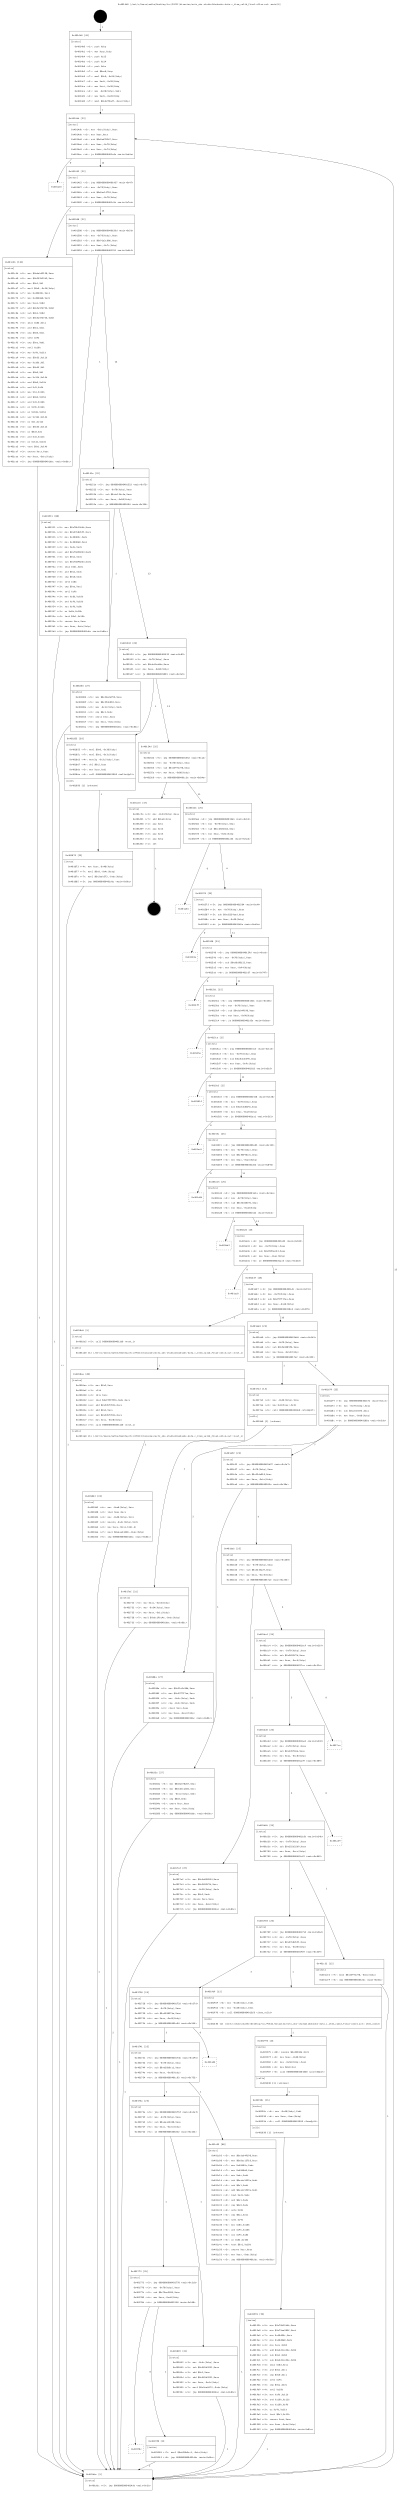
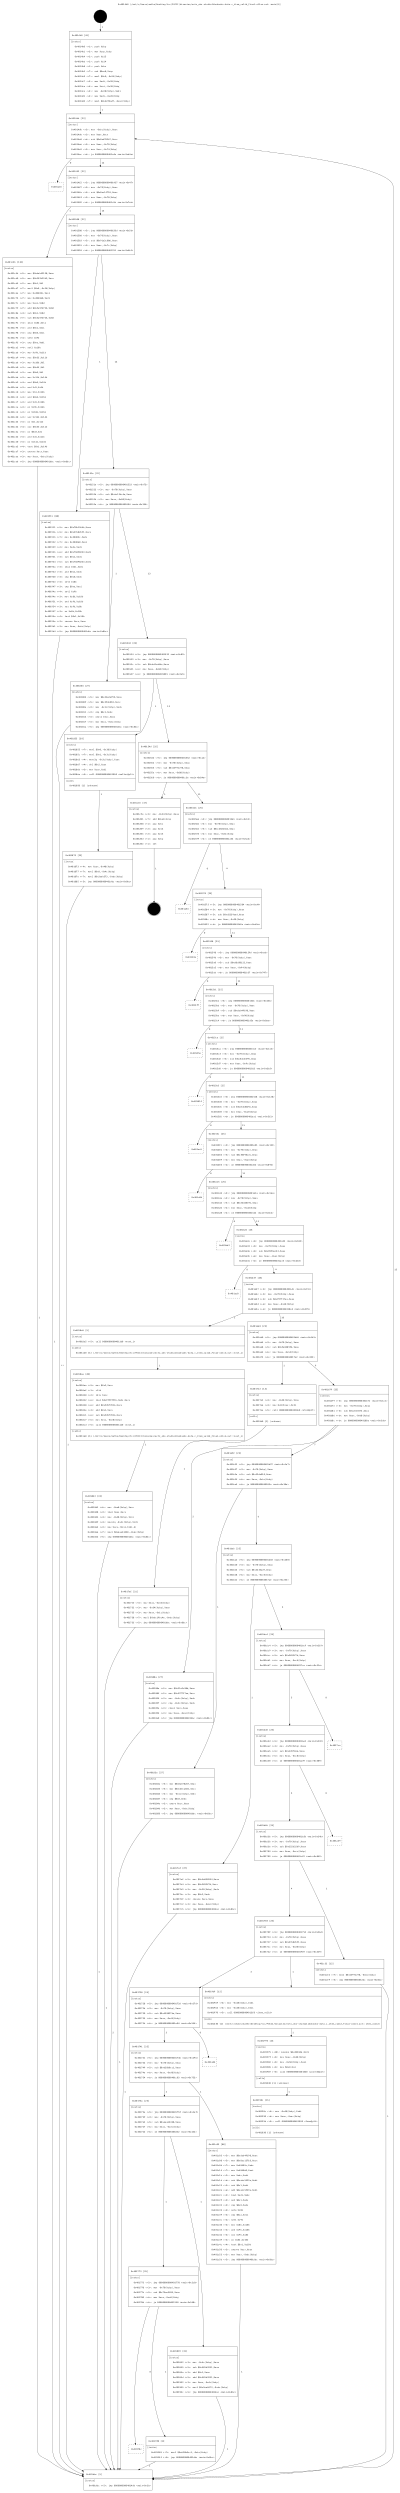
(280, 2372) -> none
